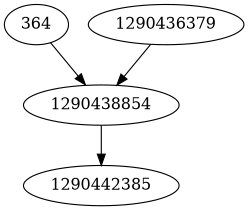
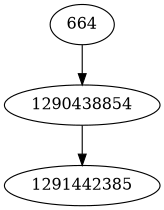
(36, 25) -> (82, 25)
(166, 25) -> none
(101, 186) -> (82, 186)
